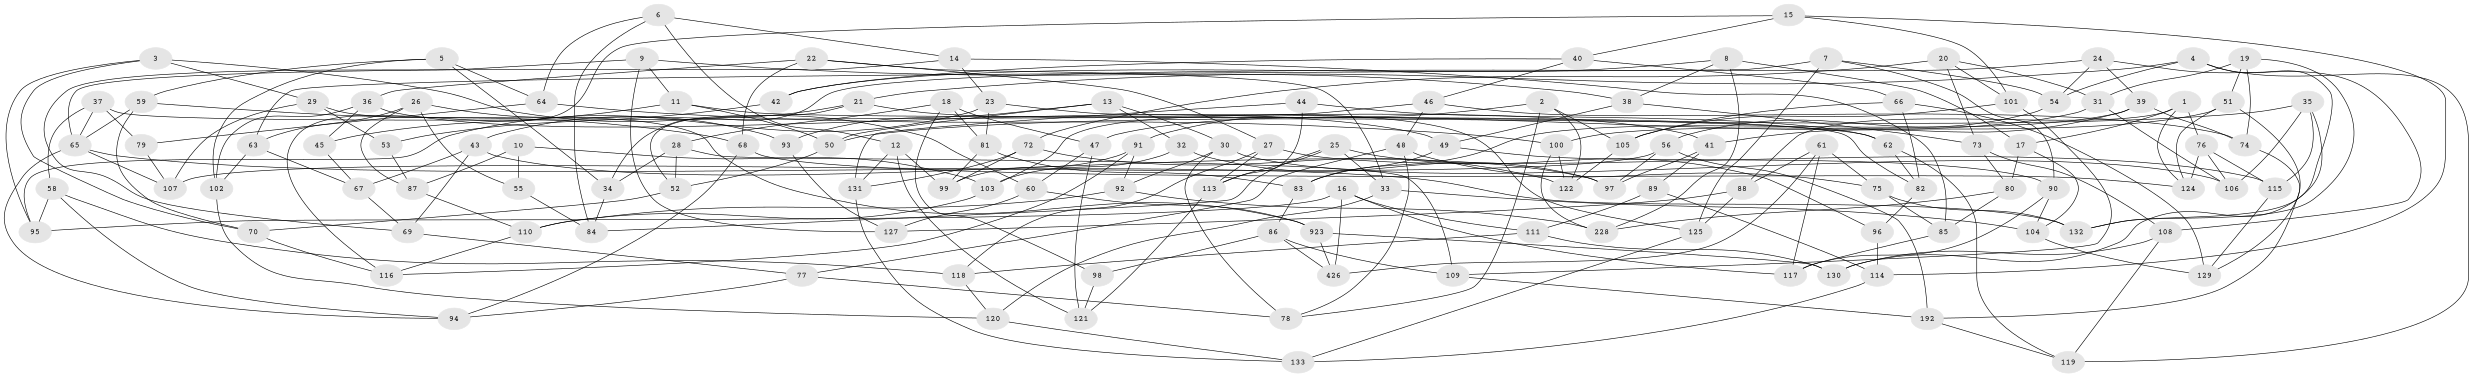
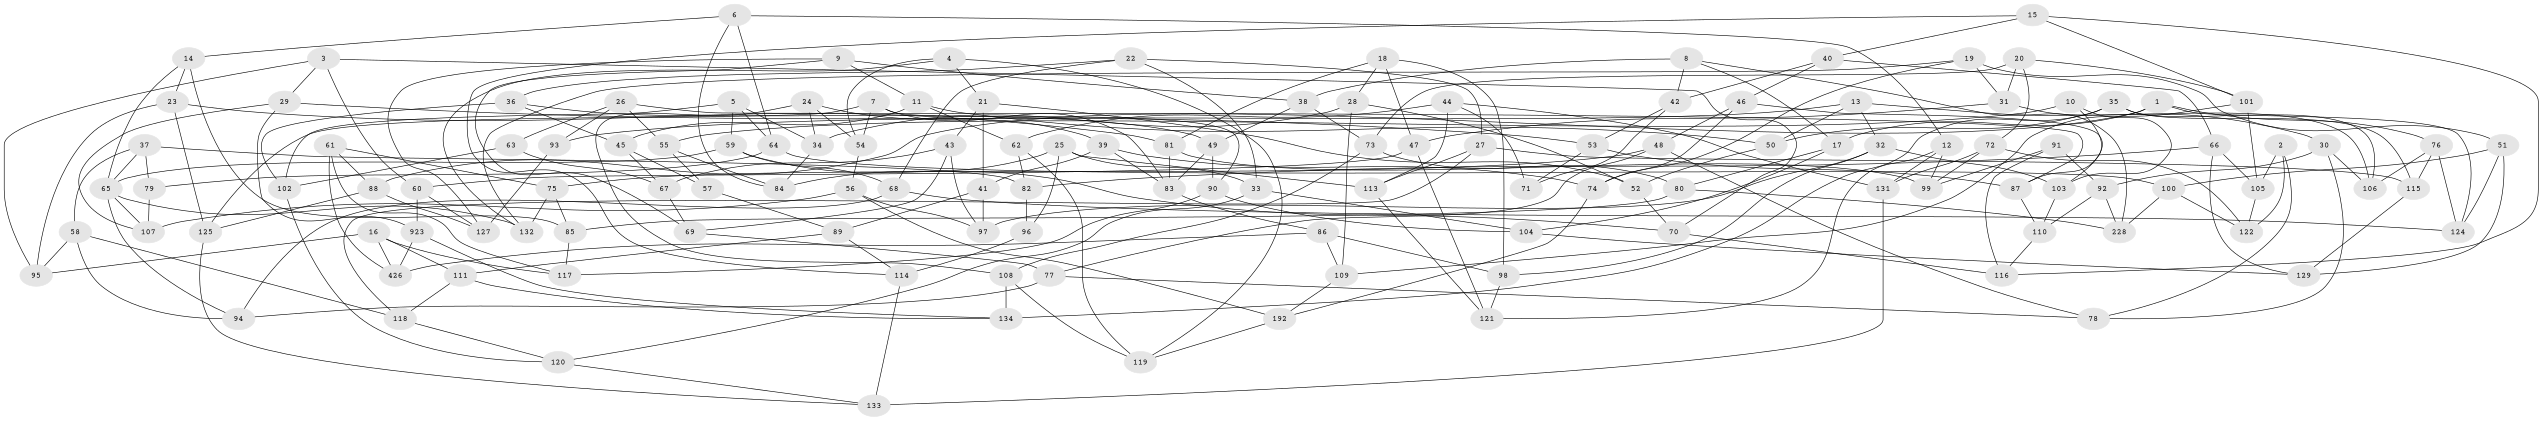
(826, 76) -> (1035, 114)
(1337, 116) -> none
none -> (708, 189)
none -> (1526, 189)
none -> (1720, 231)
(1834, 275) -> (1006, 319)
